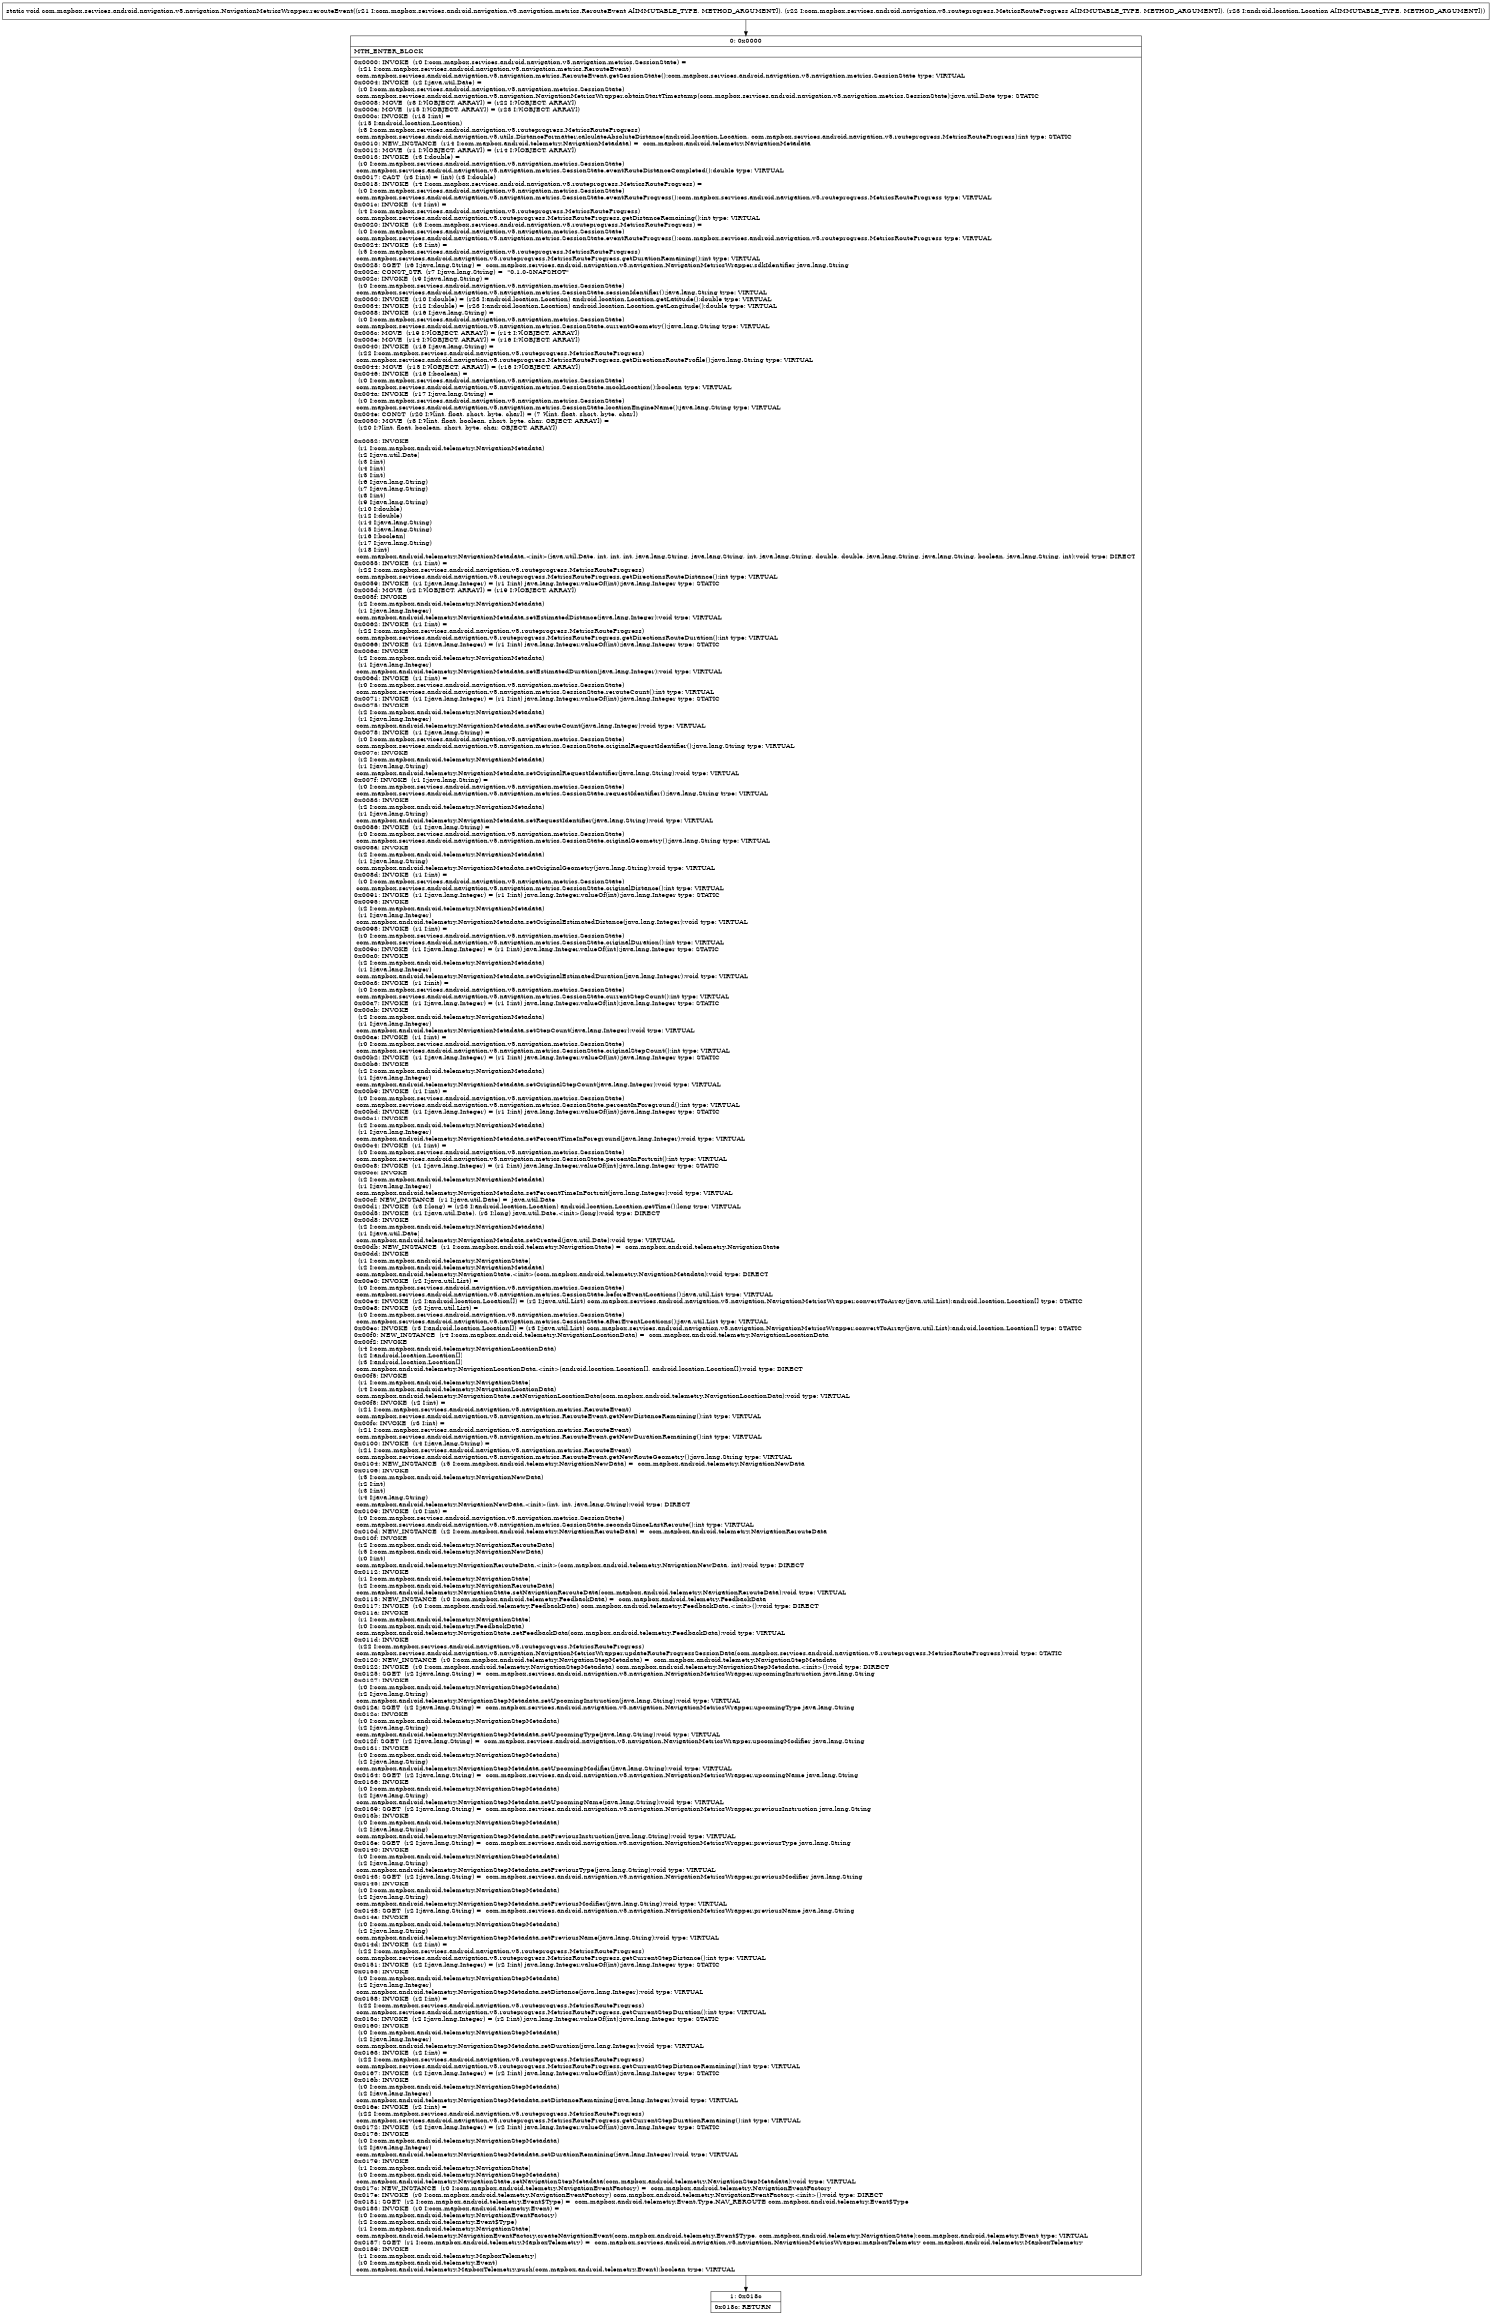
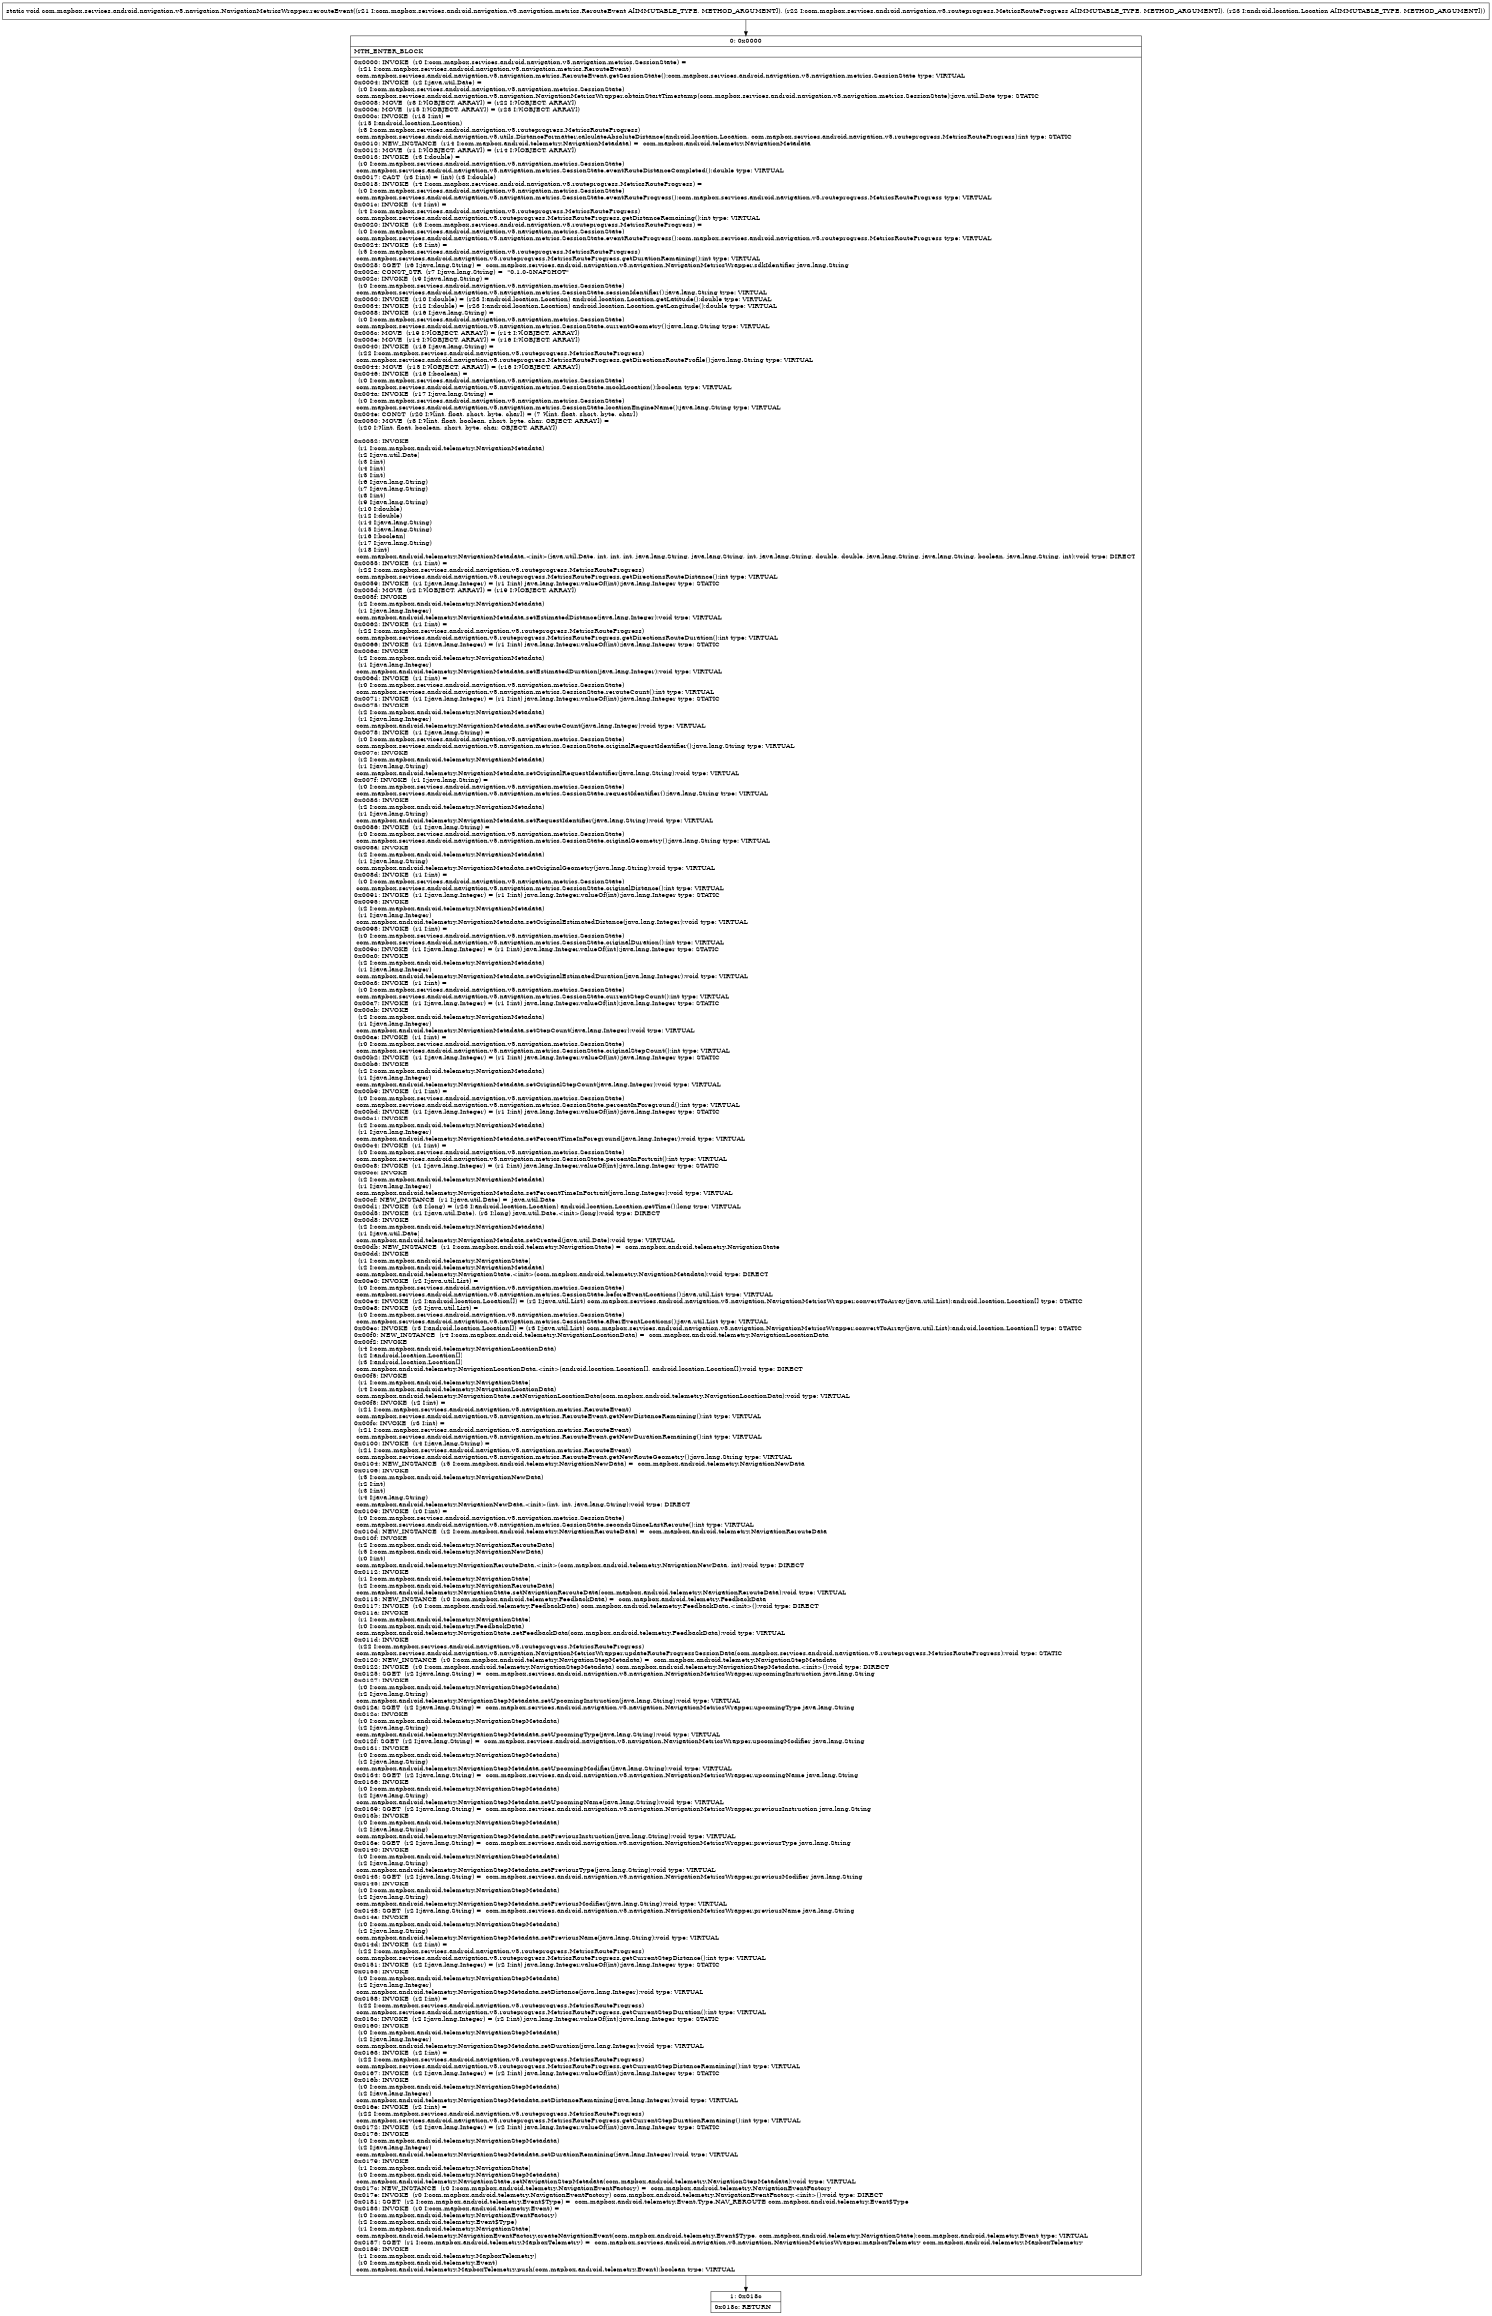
(403, 983) -> (402, 983)
